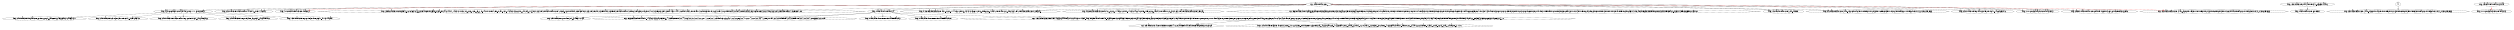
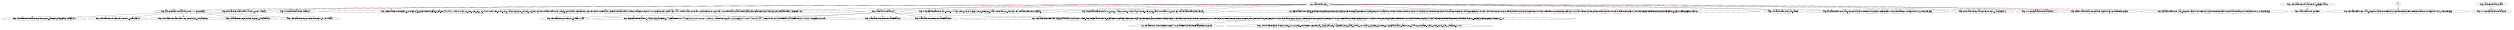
(2492, 4) -> (2492, 4)
